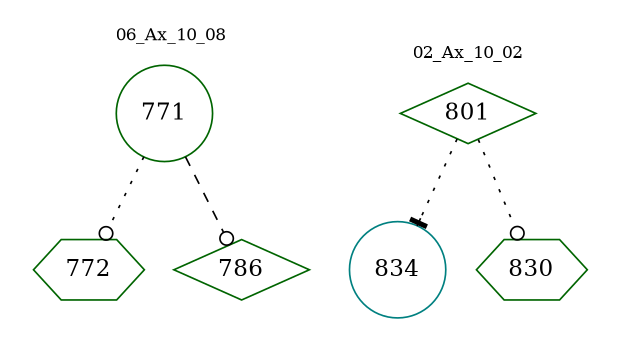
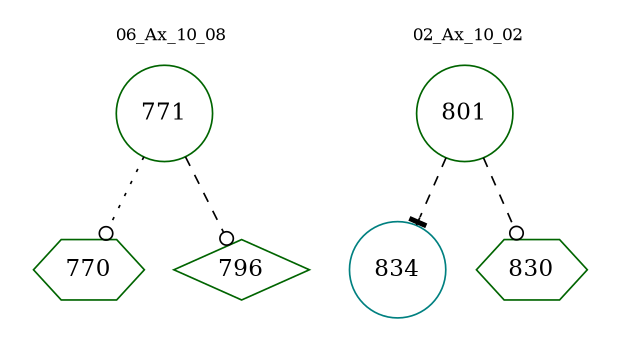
(468, 113) -> (465, 113)
(439, 178) -> (433, 187)
(496, 183) -> (499, 192)
(89, 270) -> (89, 270)
(242, 270) -> (242, 270)
